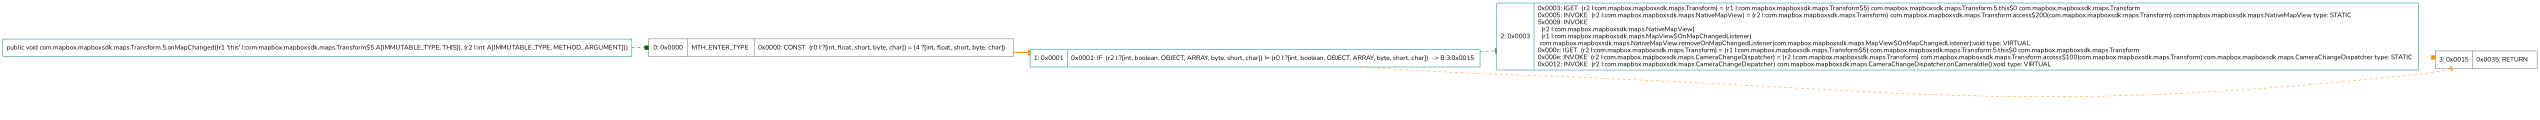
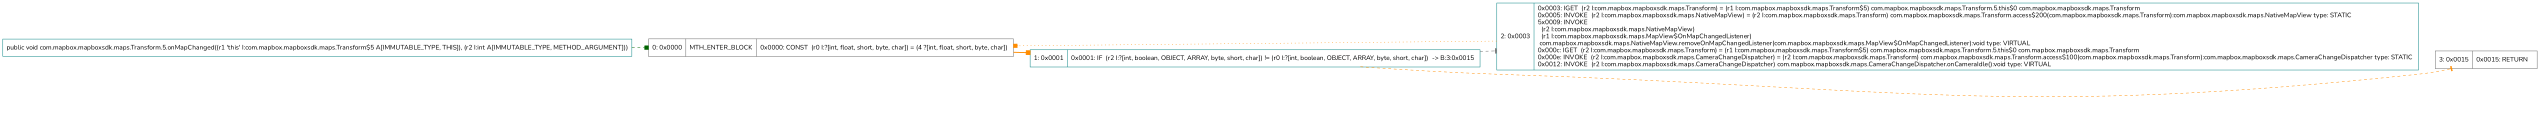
(720, 47) -> (721, 47)
(1021, 52) -> (1021, 52)
(2424, 57) -> (1257, 43)
(2505, 60) -> (2505, 60)
